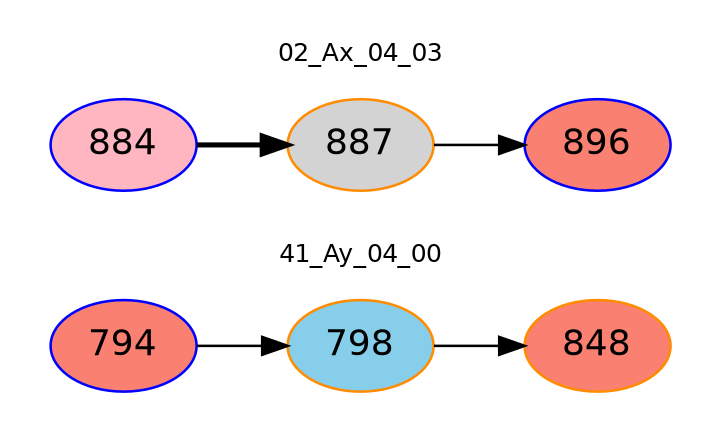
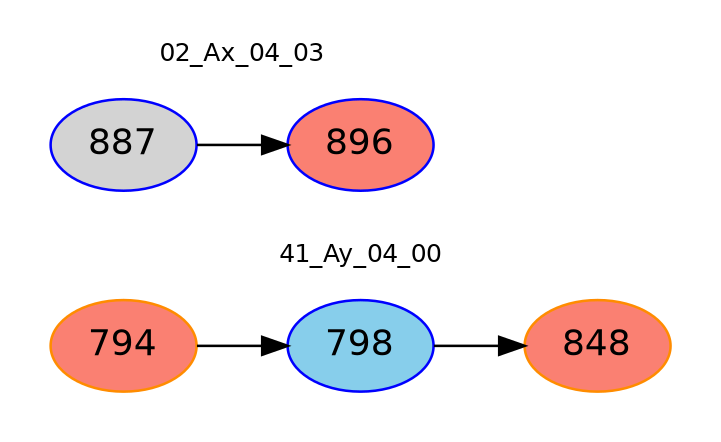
(124, 145) -> none
(361, 145) -> (124, 145)
(124, 346) -> (124, 346)
(361, 346) -> (361, 346)
